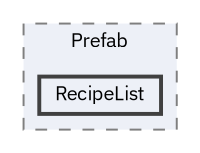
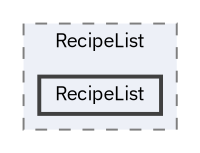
(100, 42) -> (100, 42)
